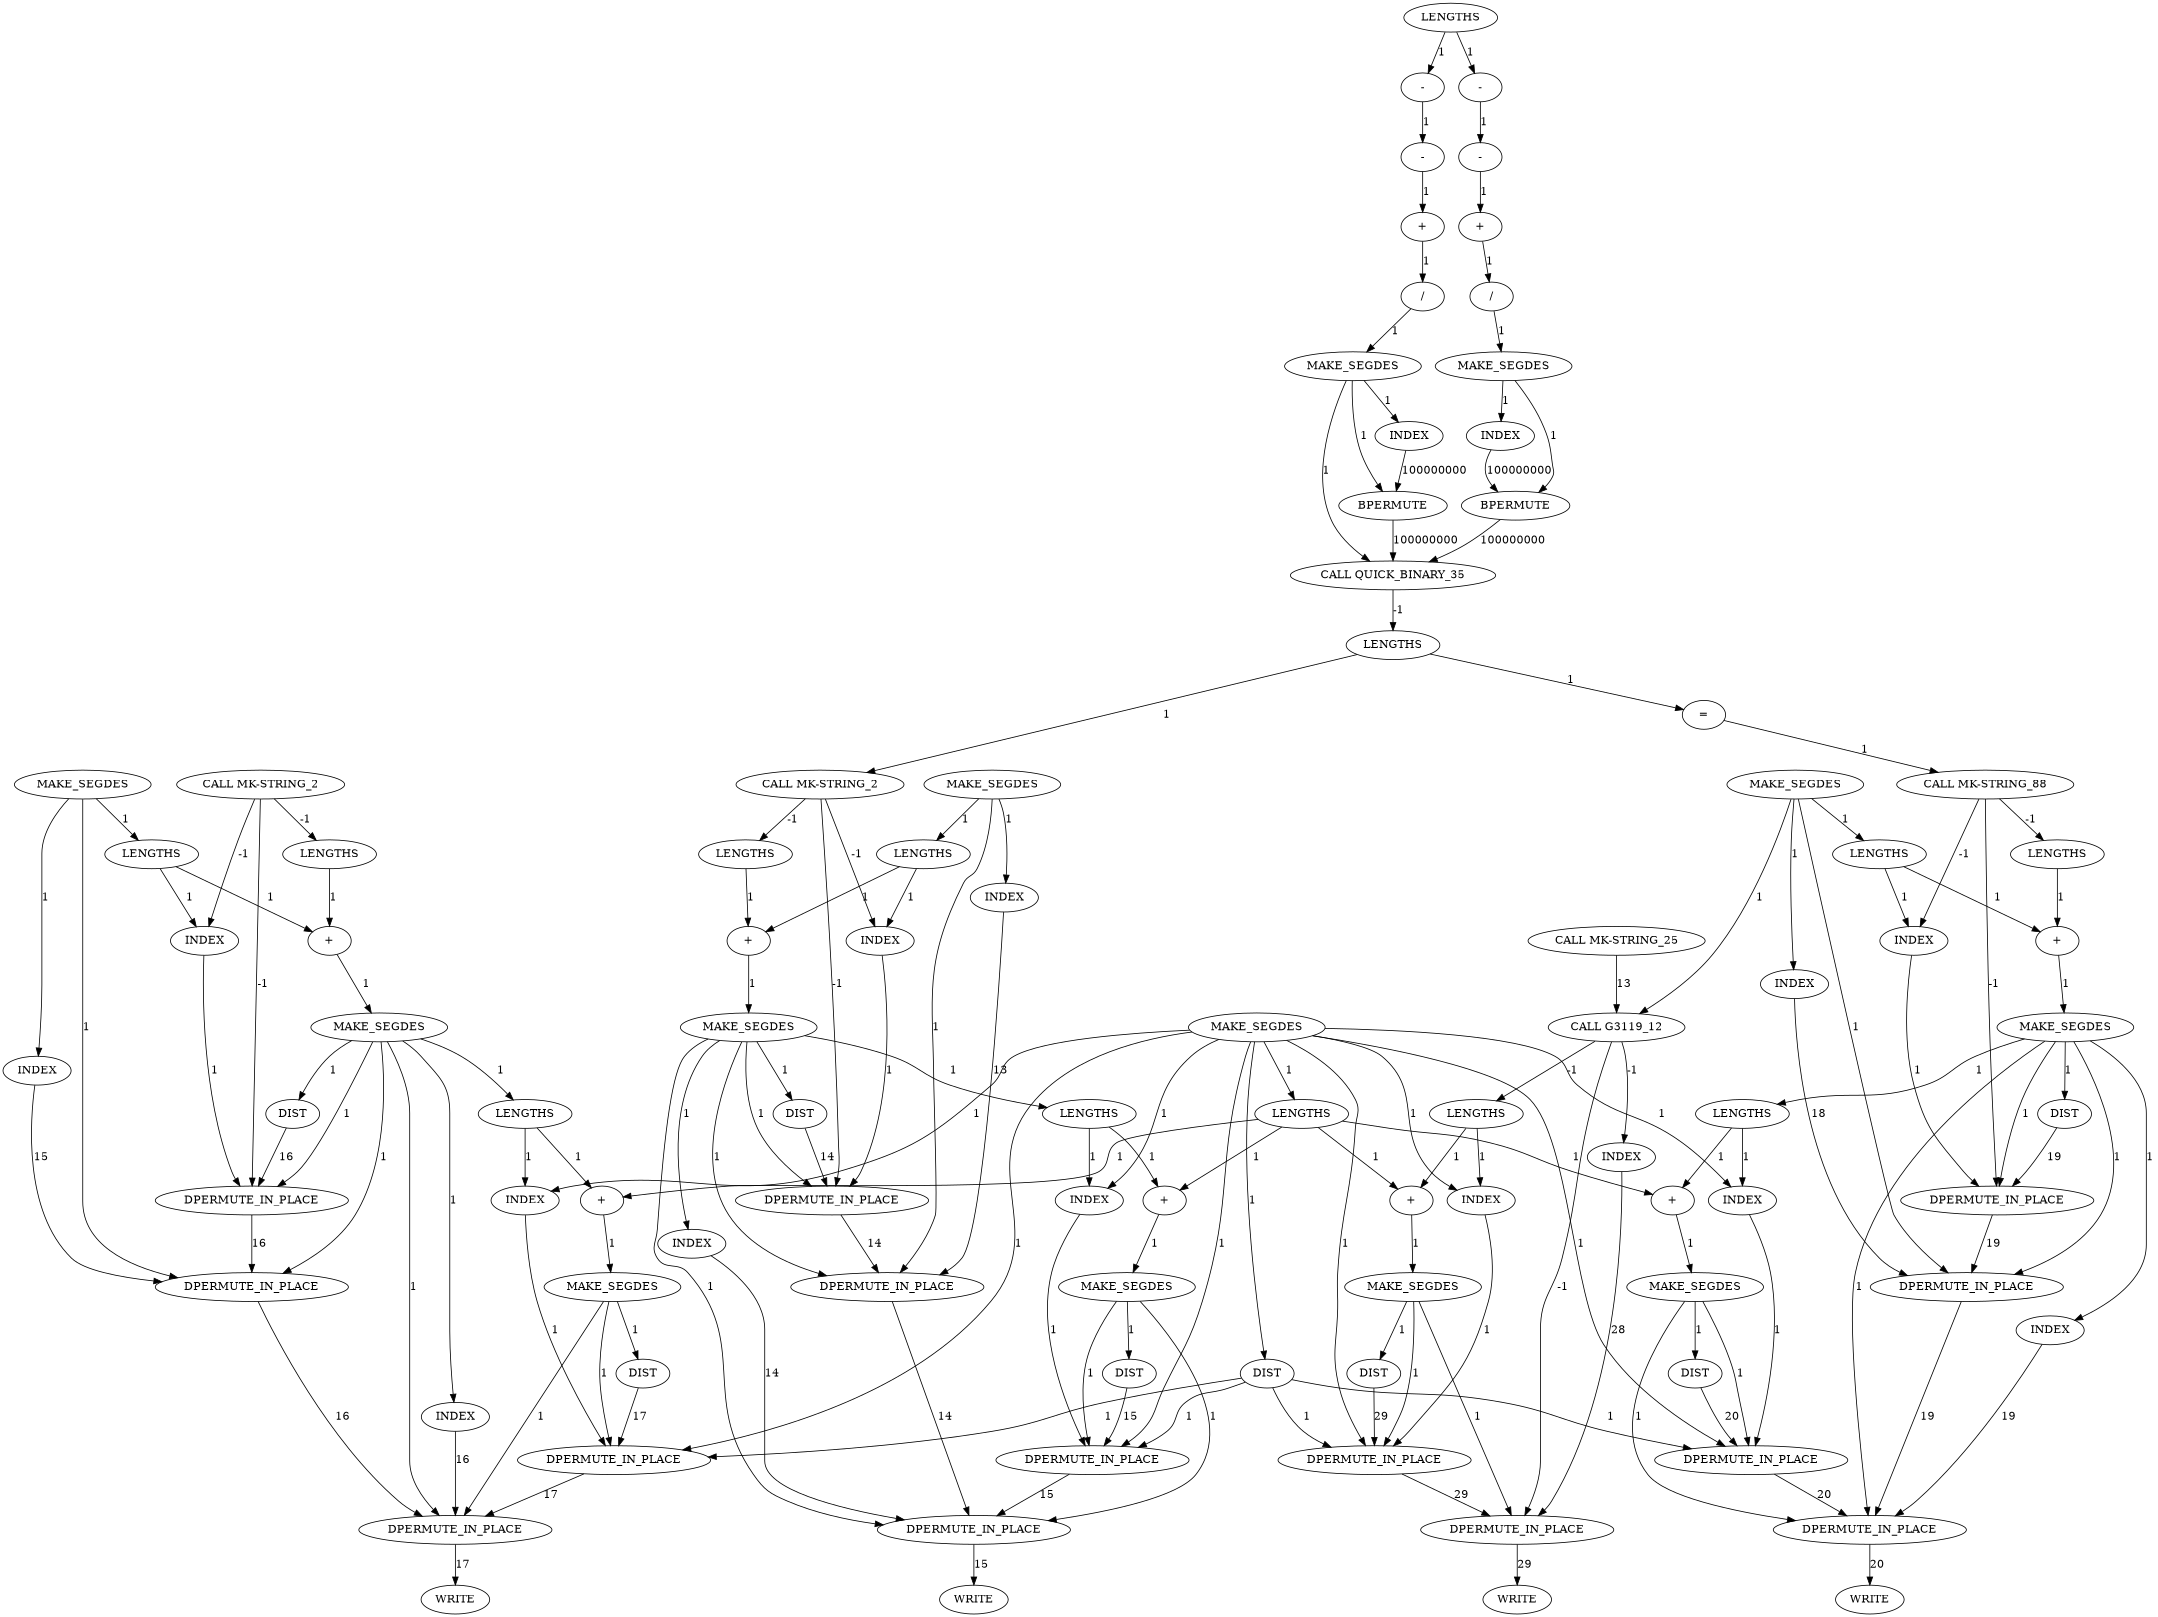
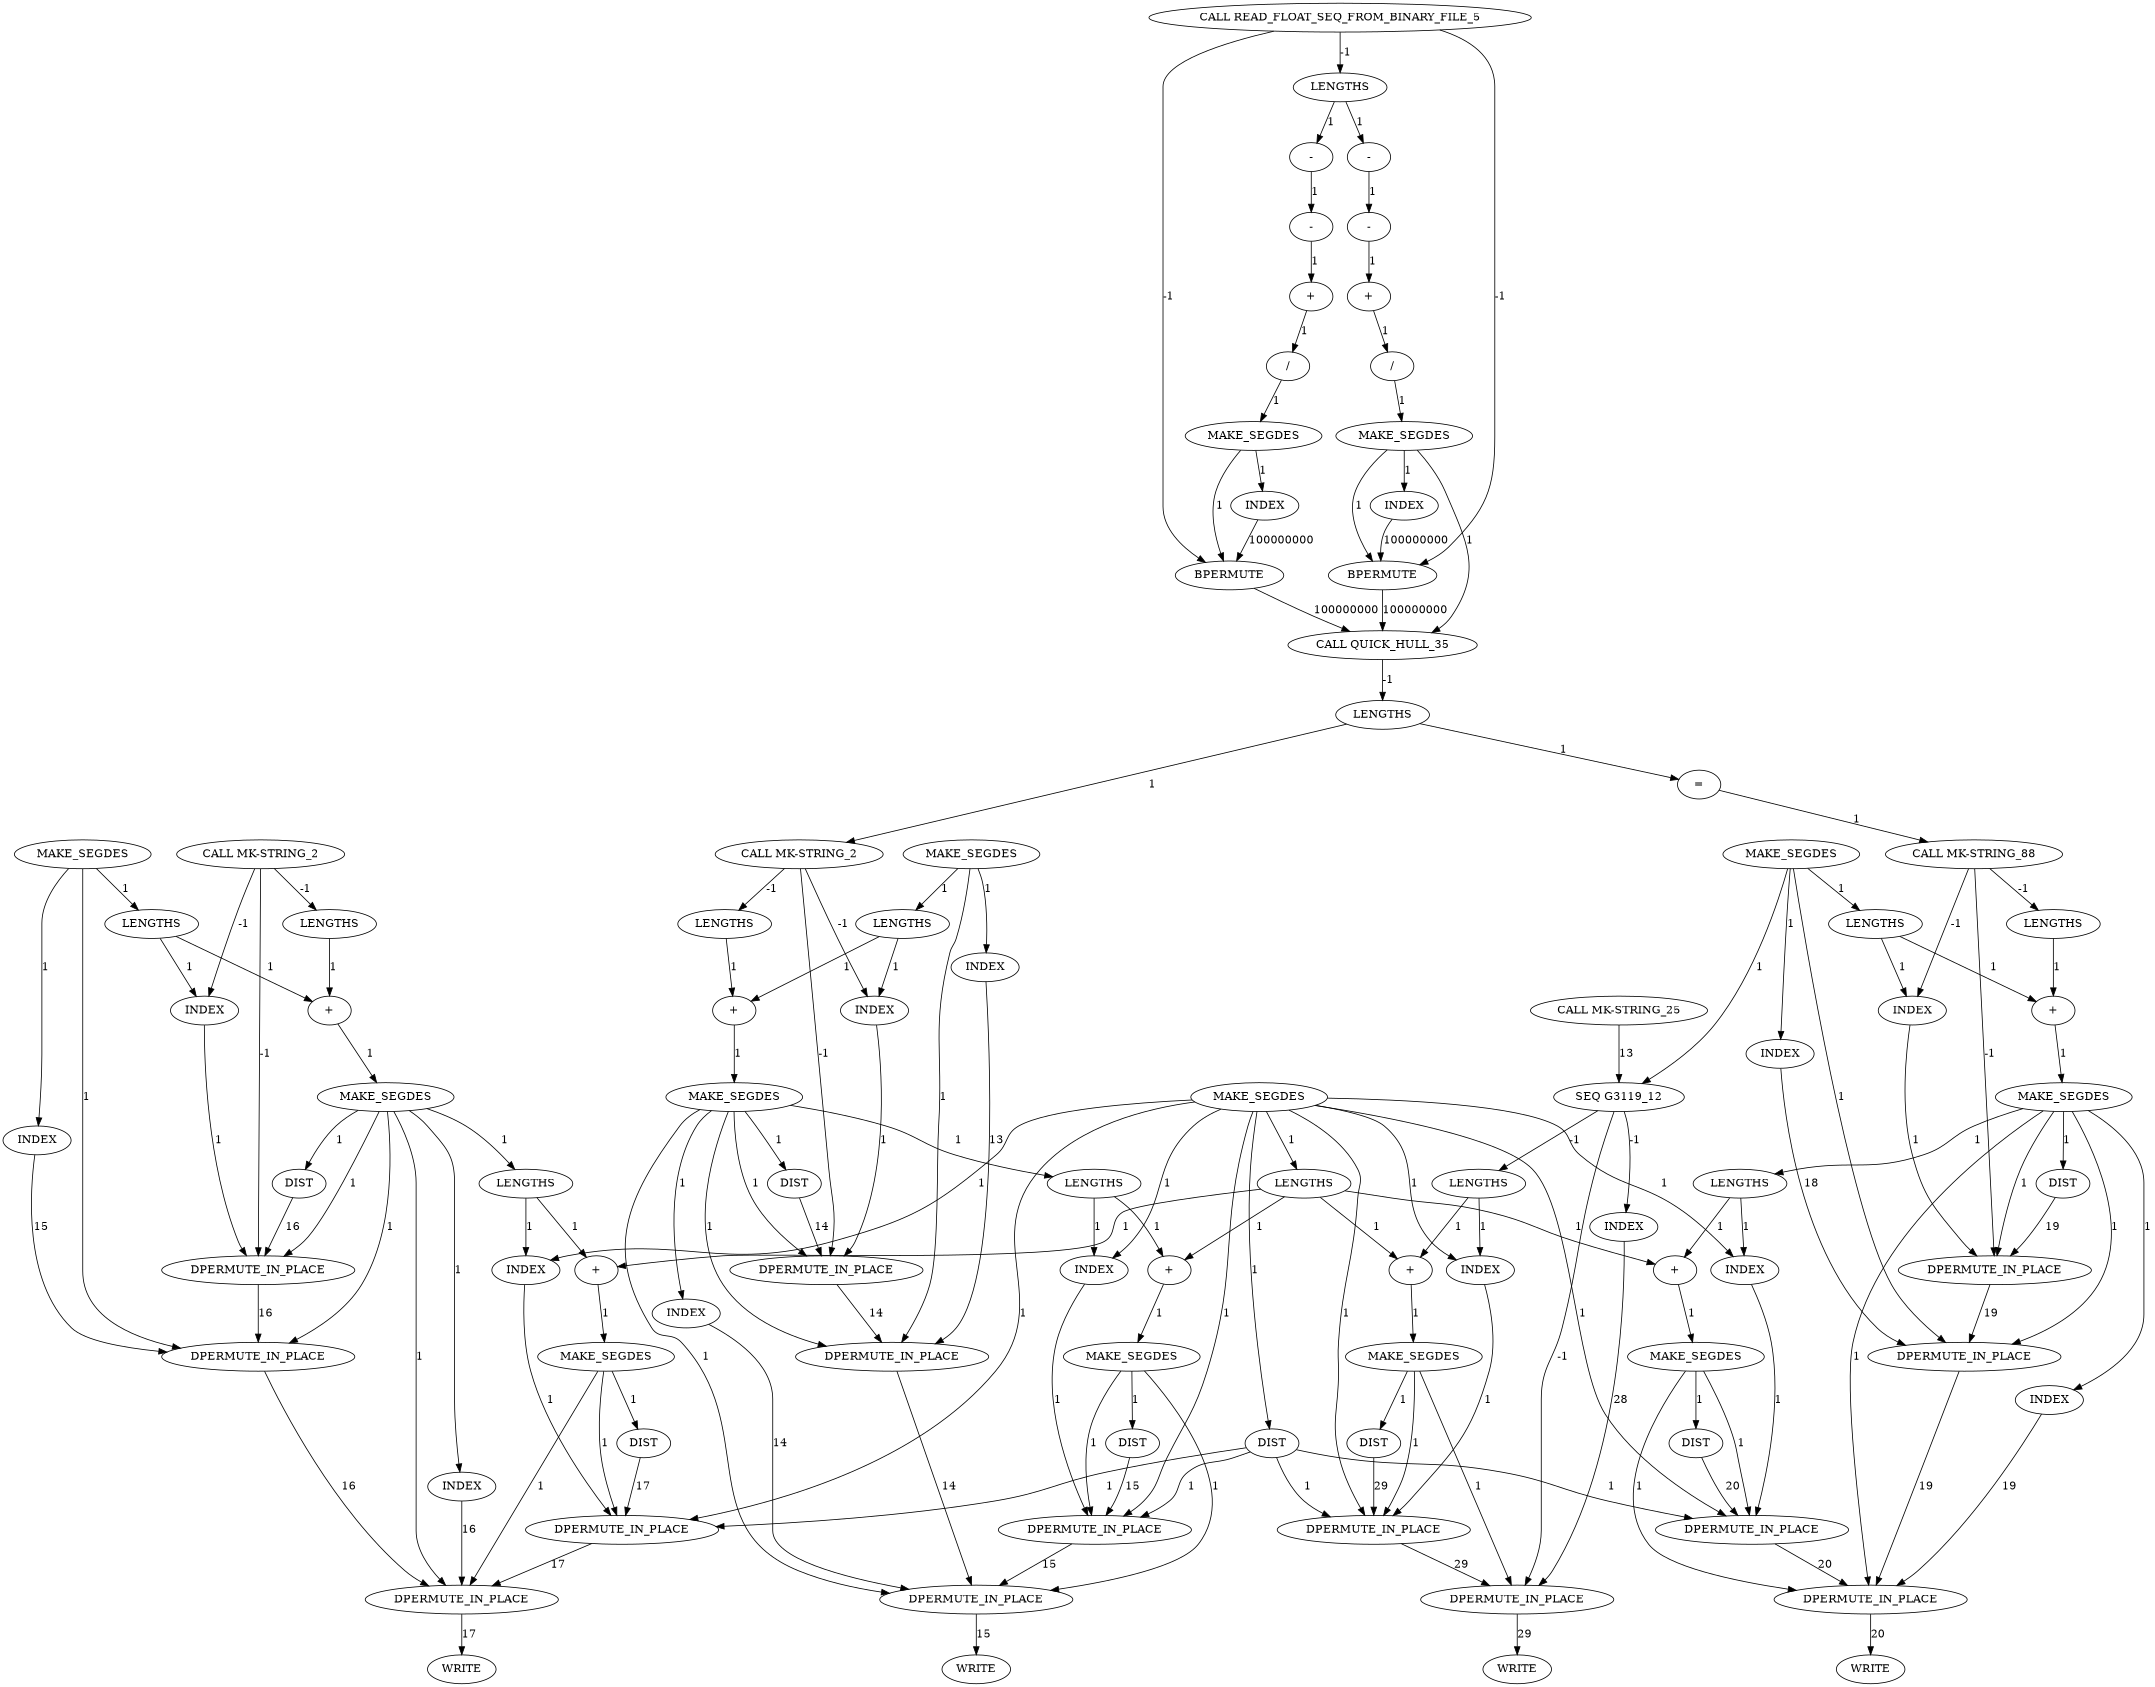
none -> (1340, 18)
(1393, 575) -> (1383, 645)
(1617, 1027) -> (1619, 1097)
